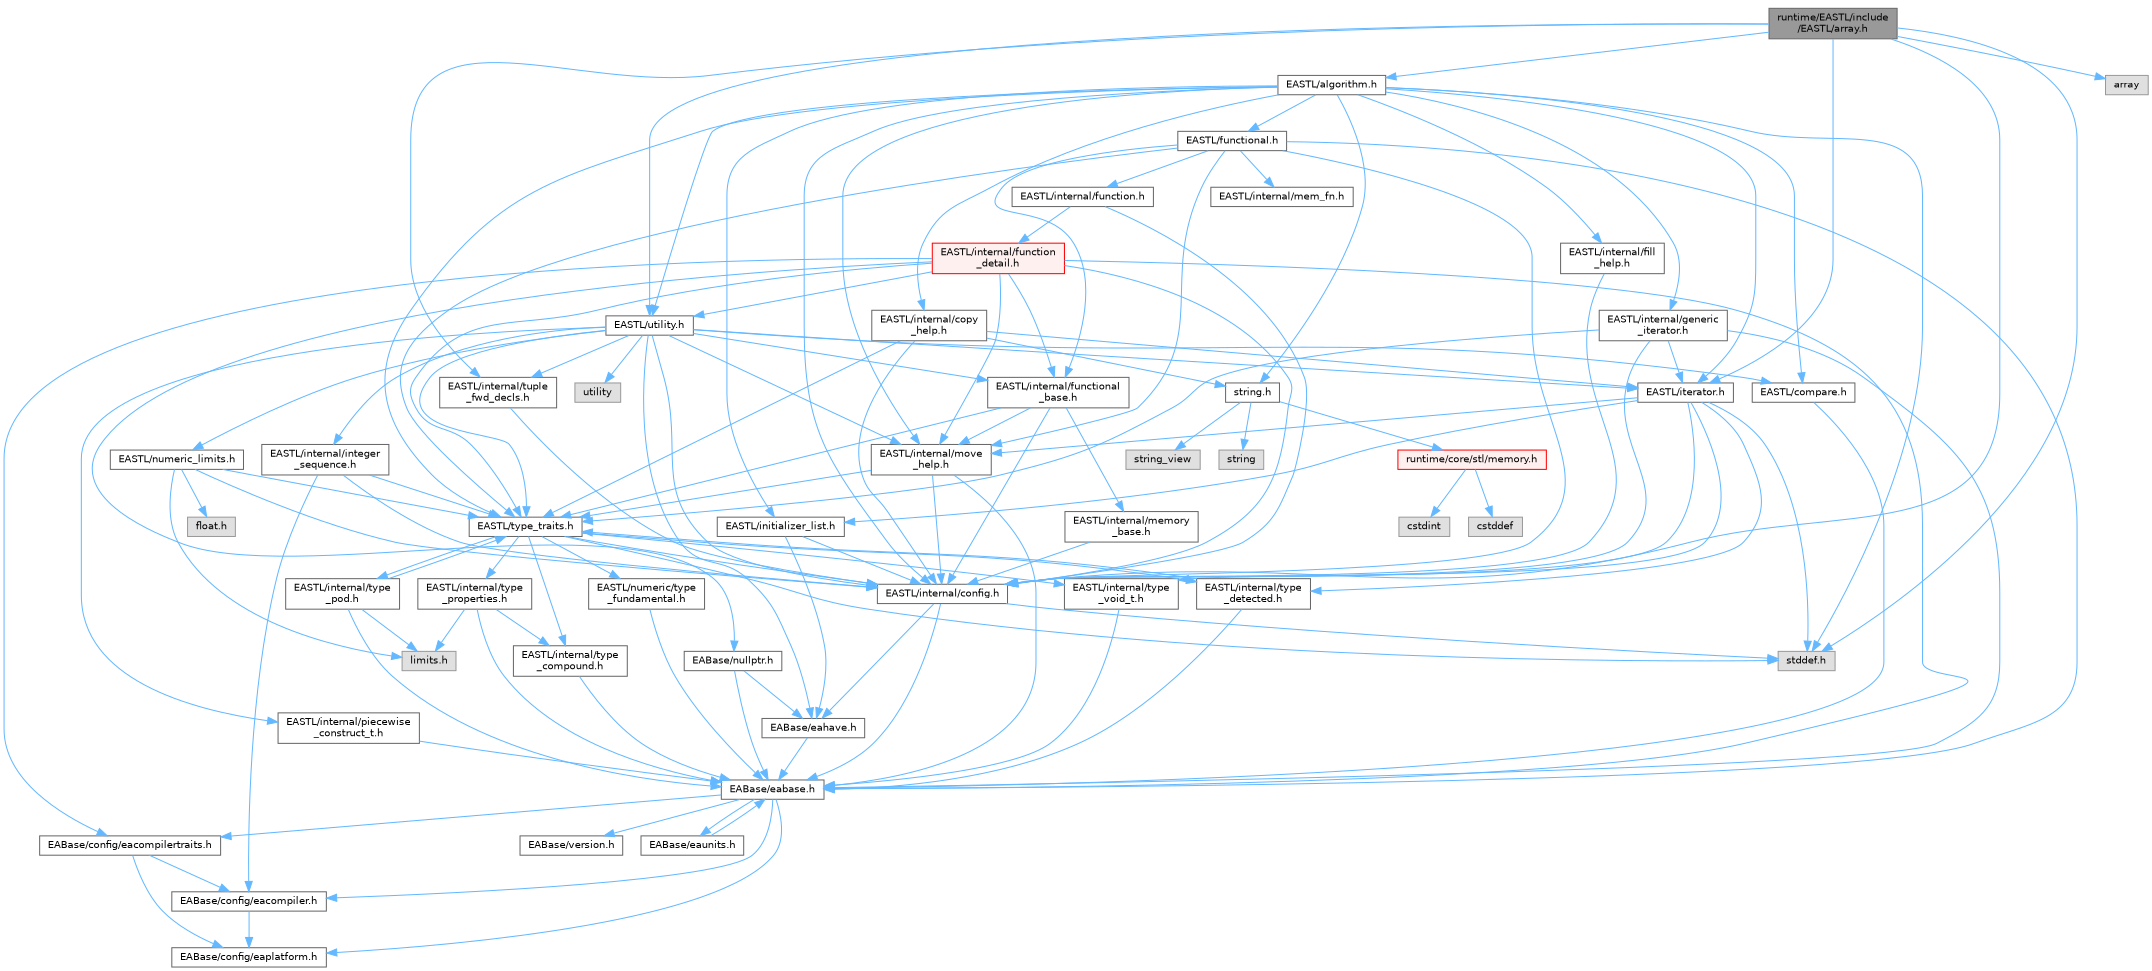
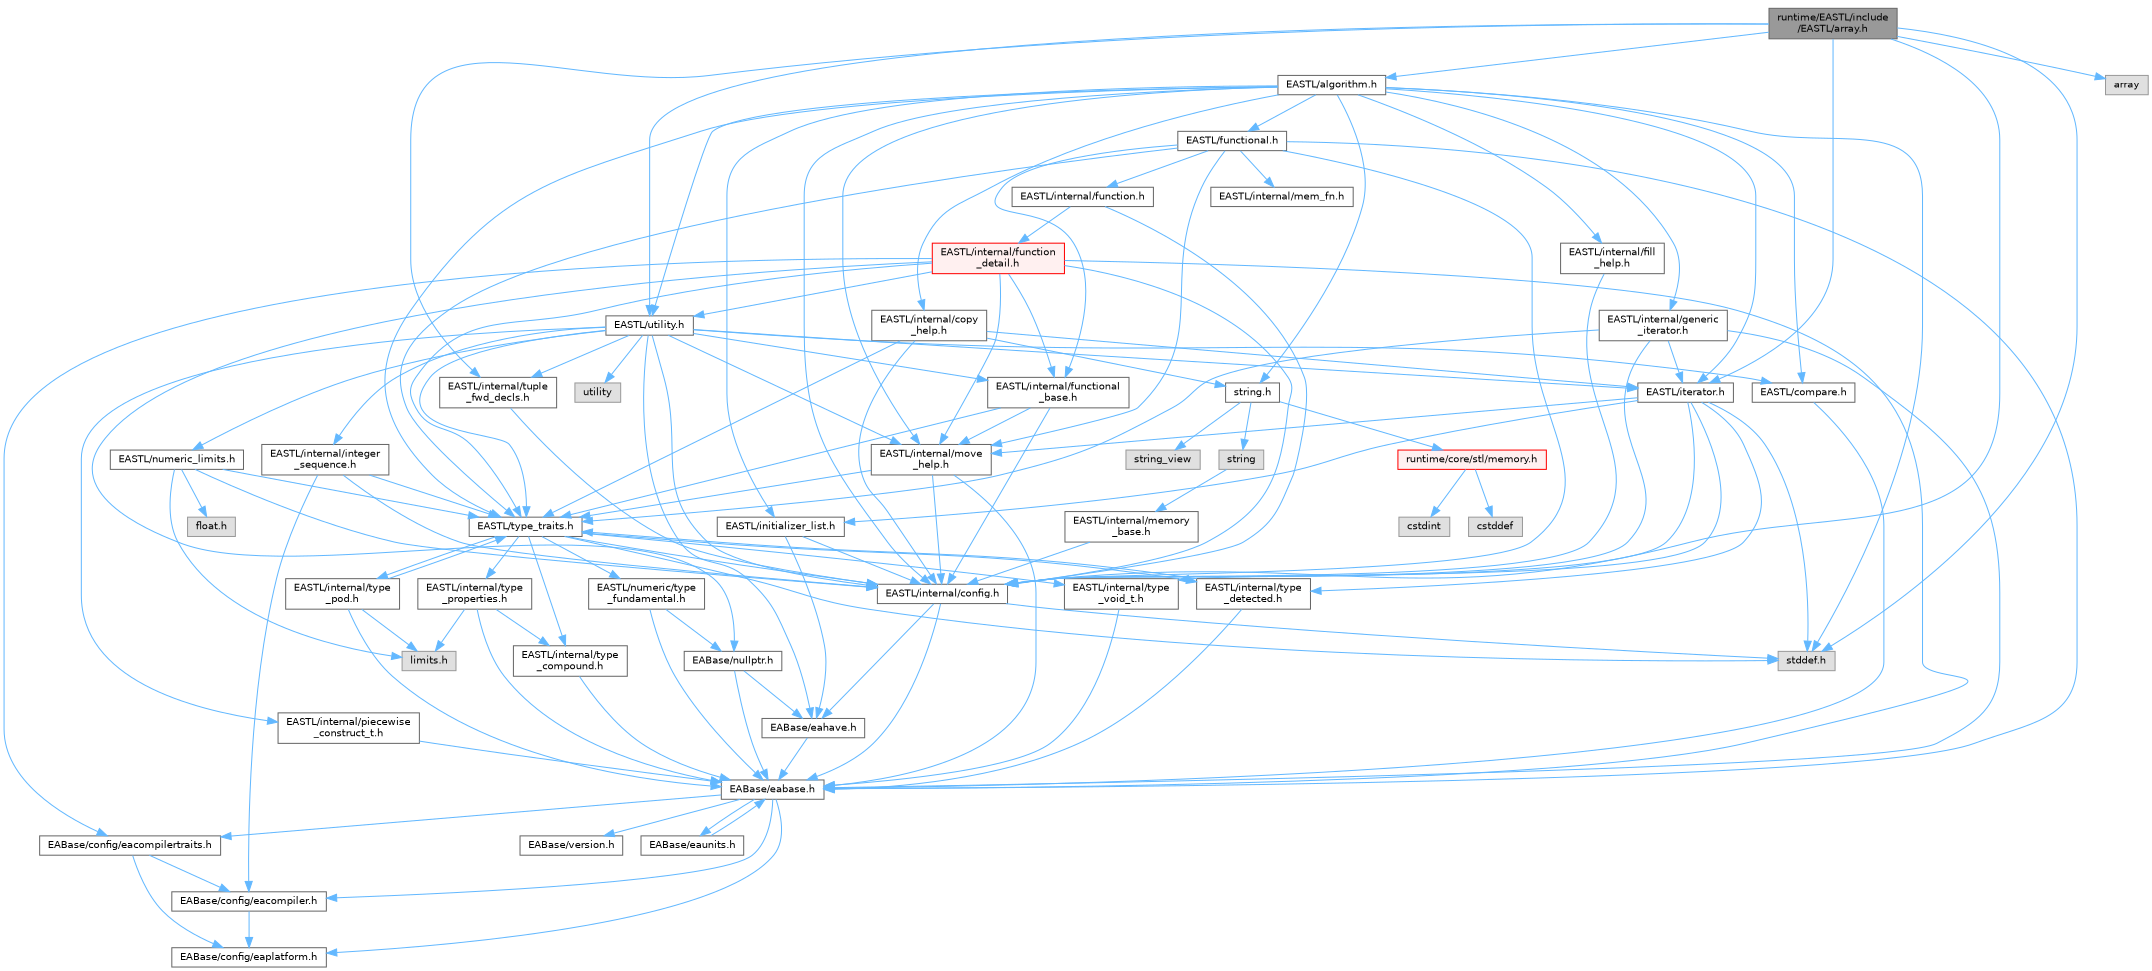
(1092, 455) -> (1182, 496)
none -> (689, 627)
